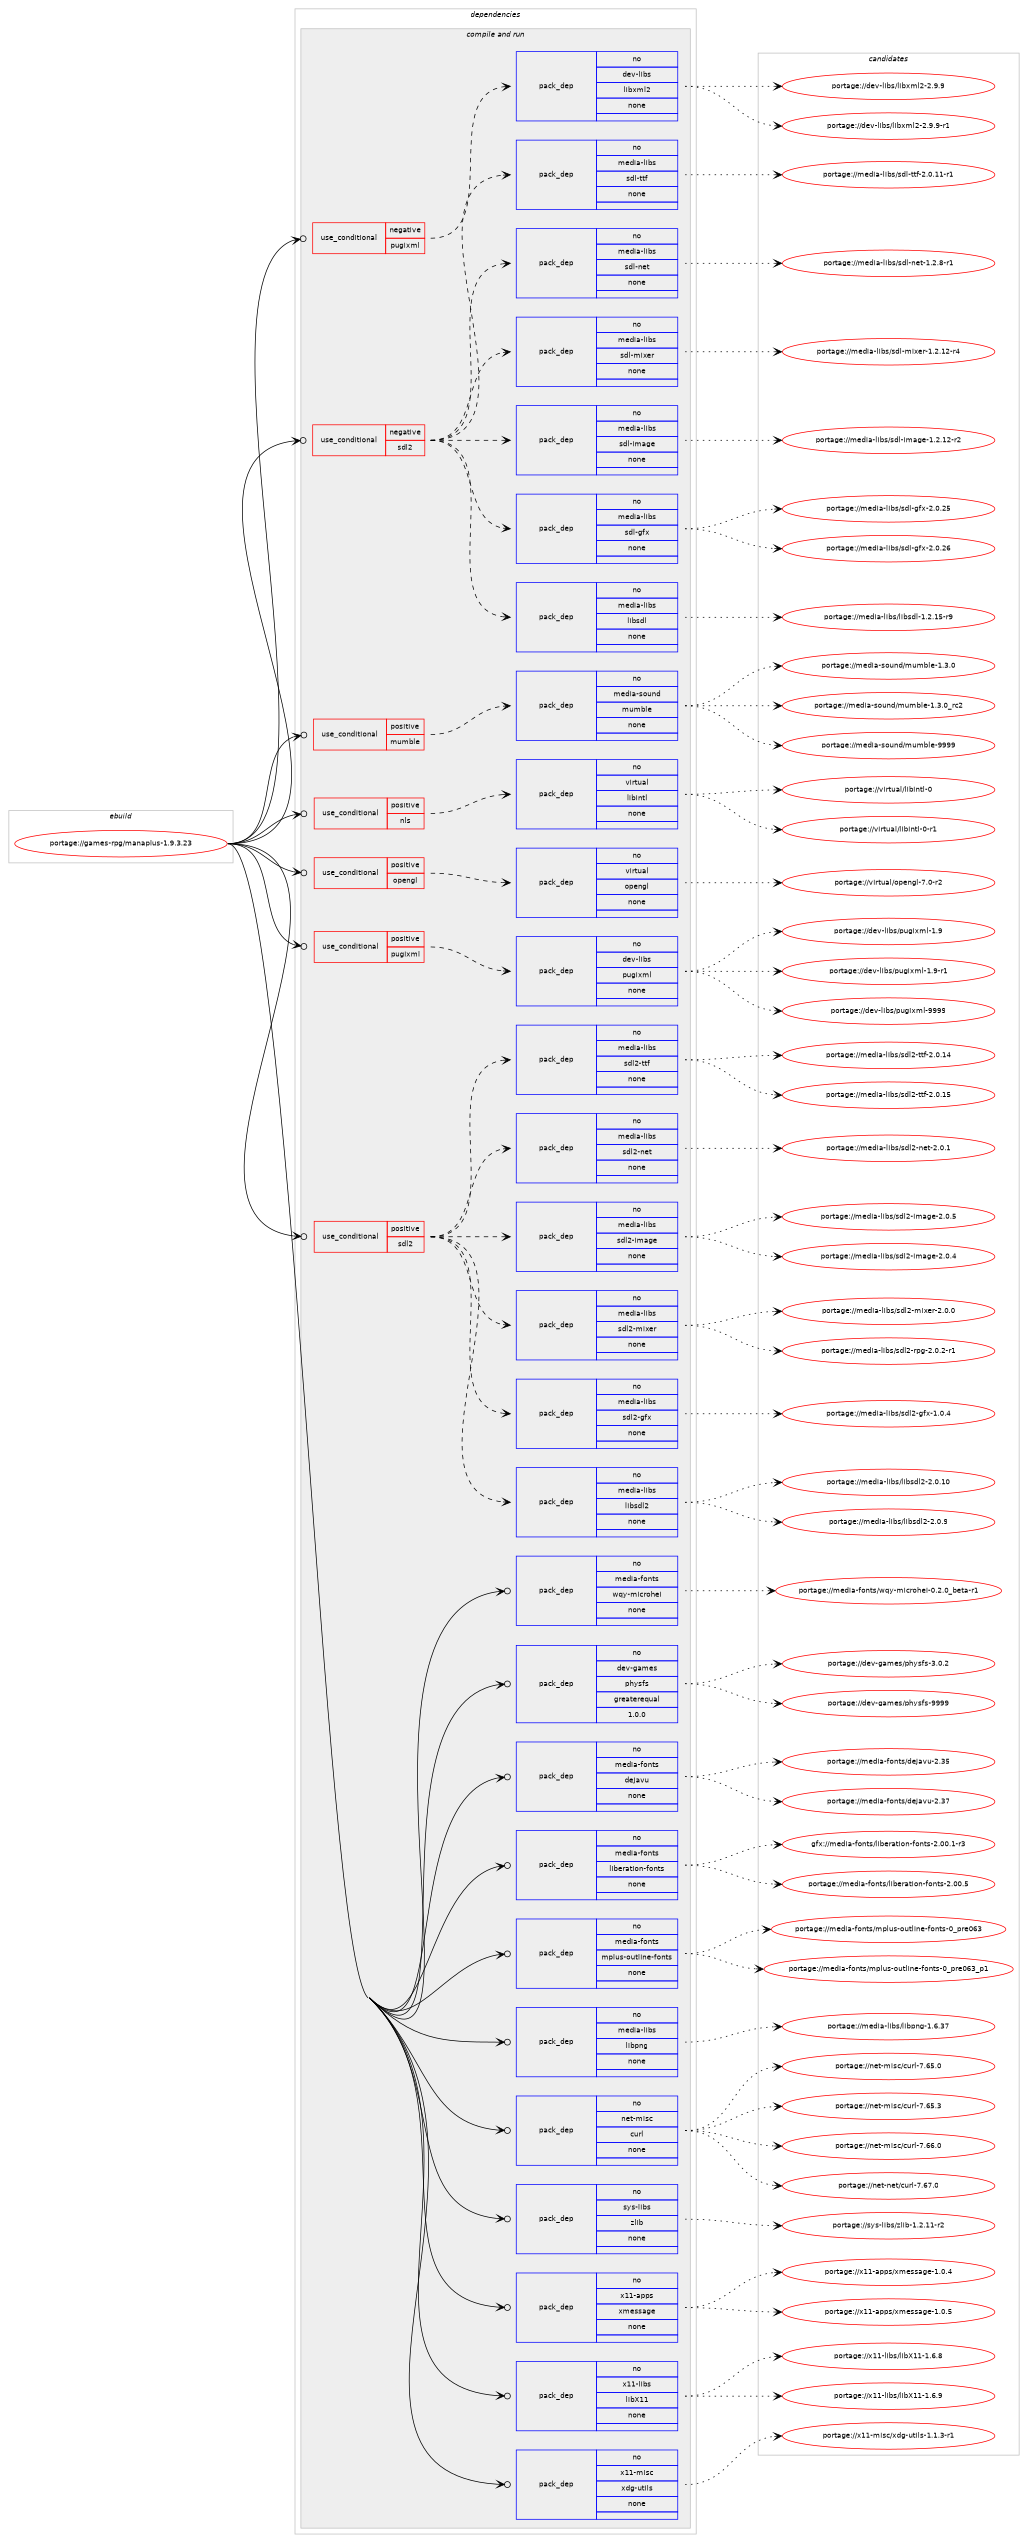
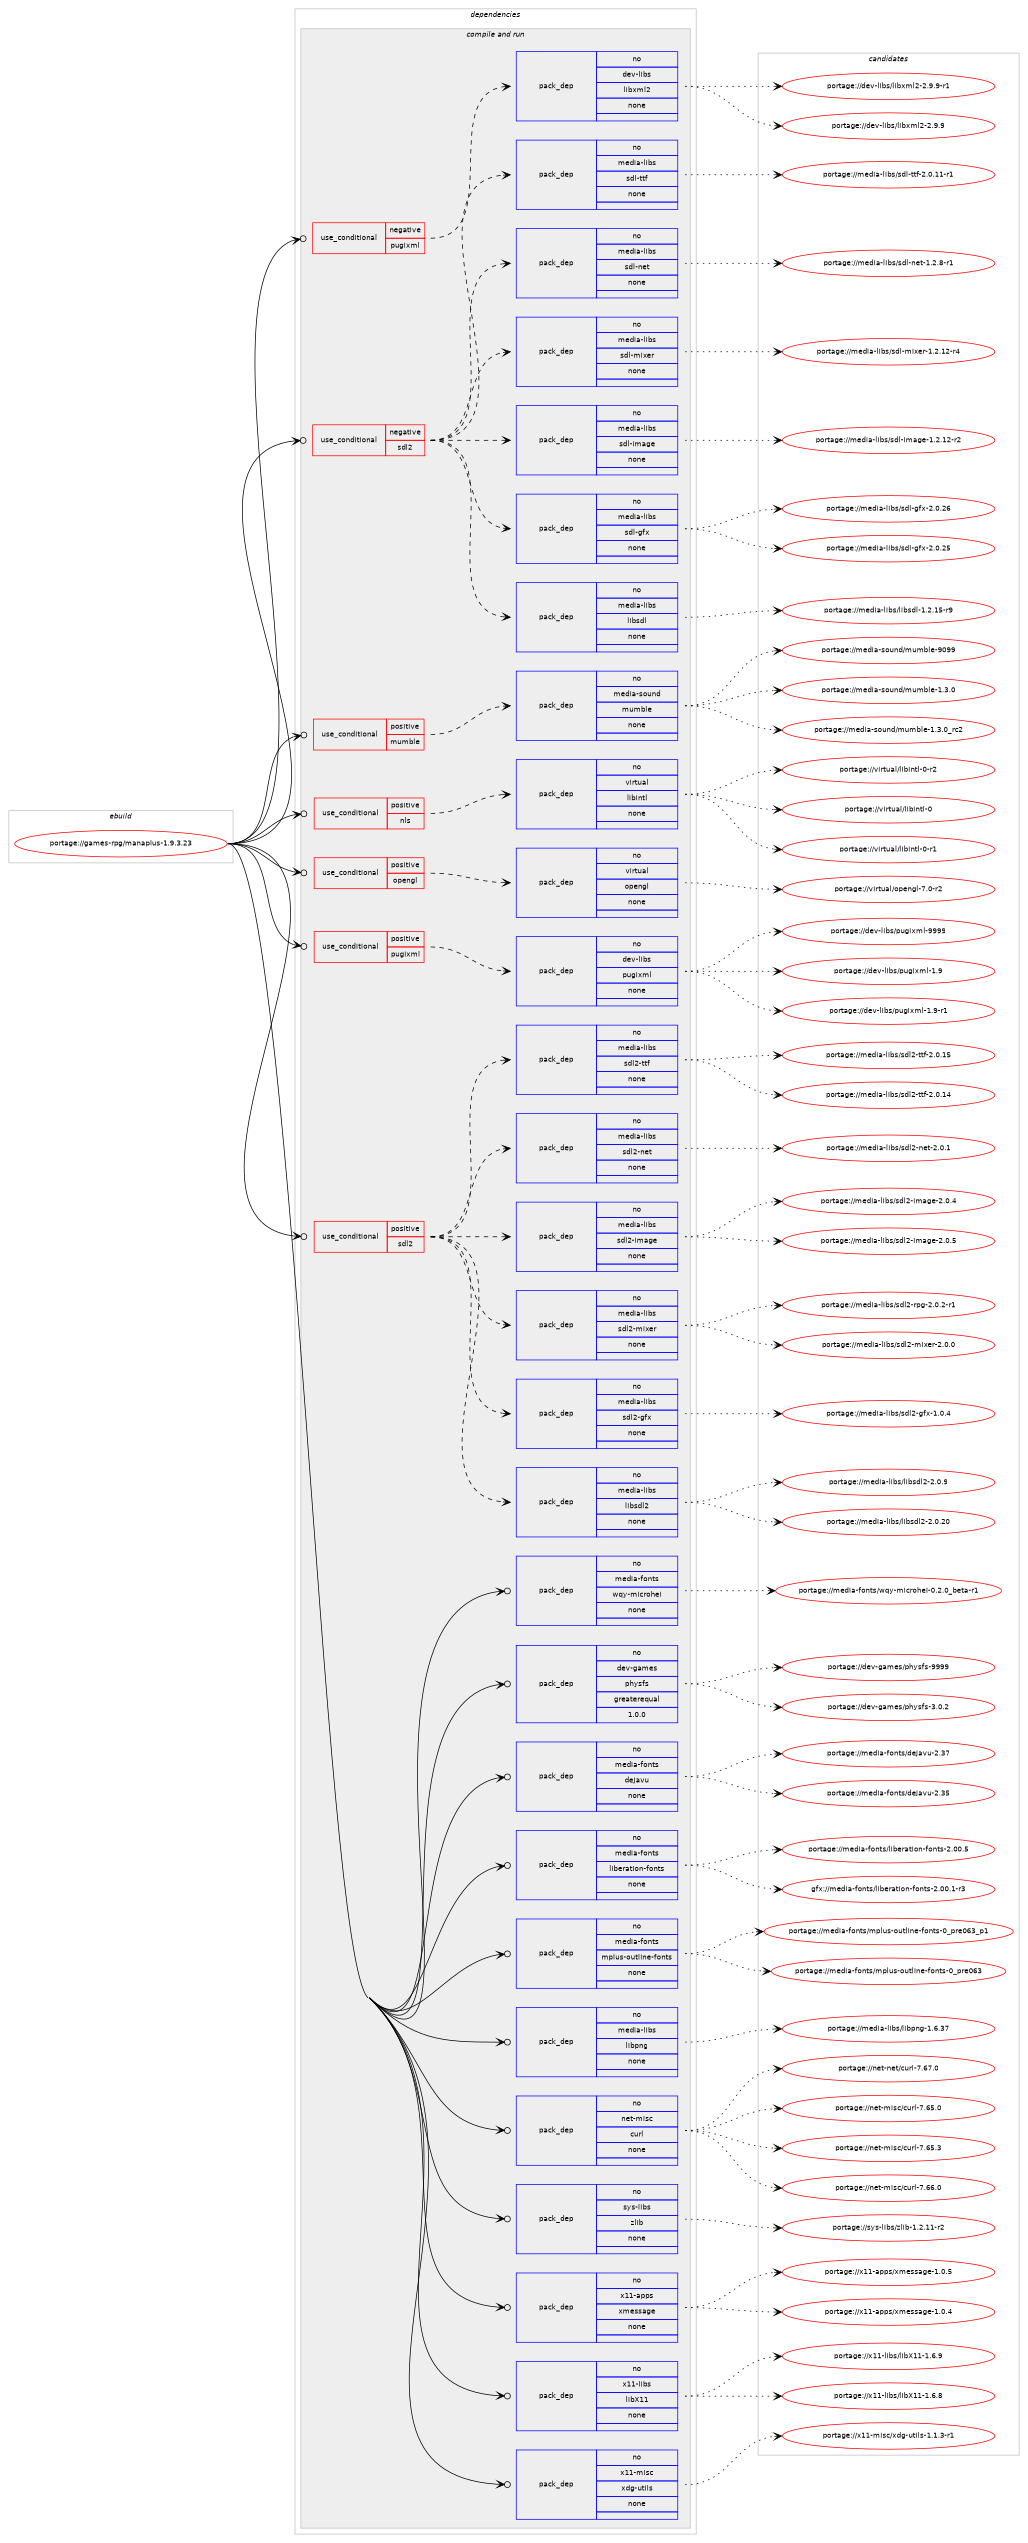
(889, 746) -> (889, 650)
none -> (889, 770)
(889, 1482) -> (889, 1522)
